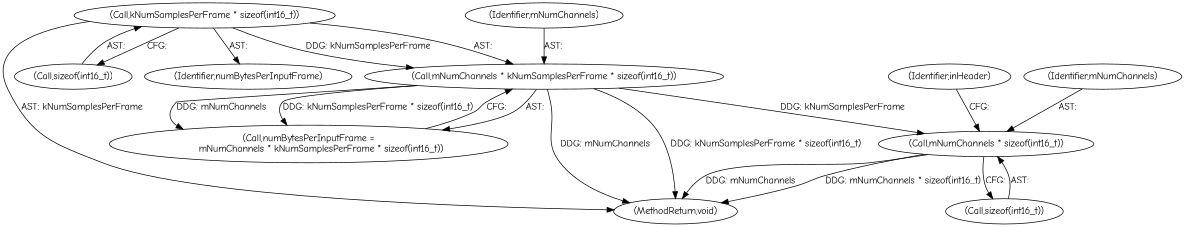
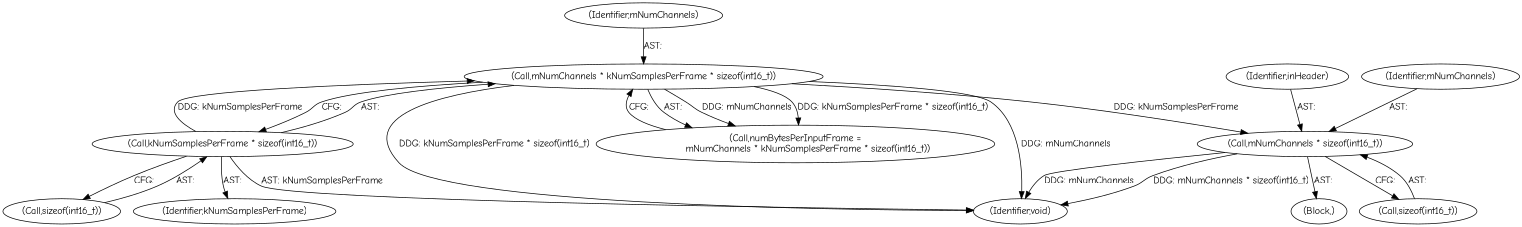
(248, 77) -> (235, 211)
none -> (370, 92)
(981, 107) -> (1308, 107)
(676, 211) -> (1020, 211)
none -> (1319, 211)
